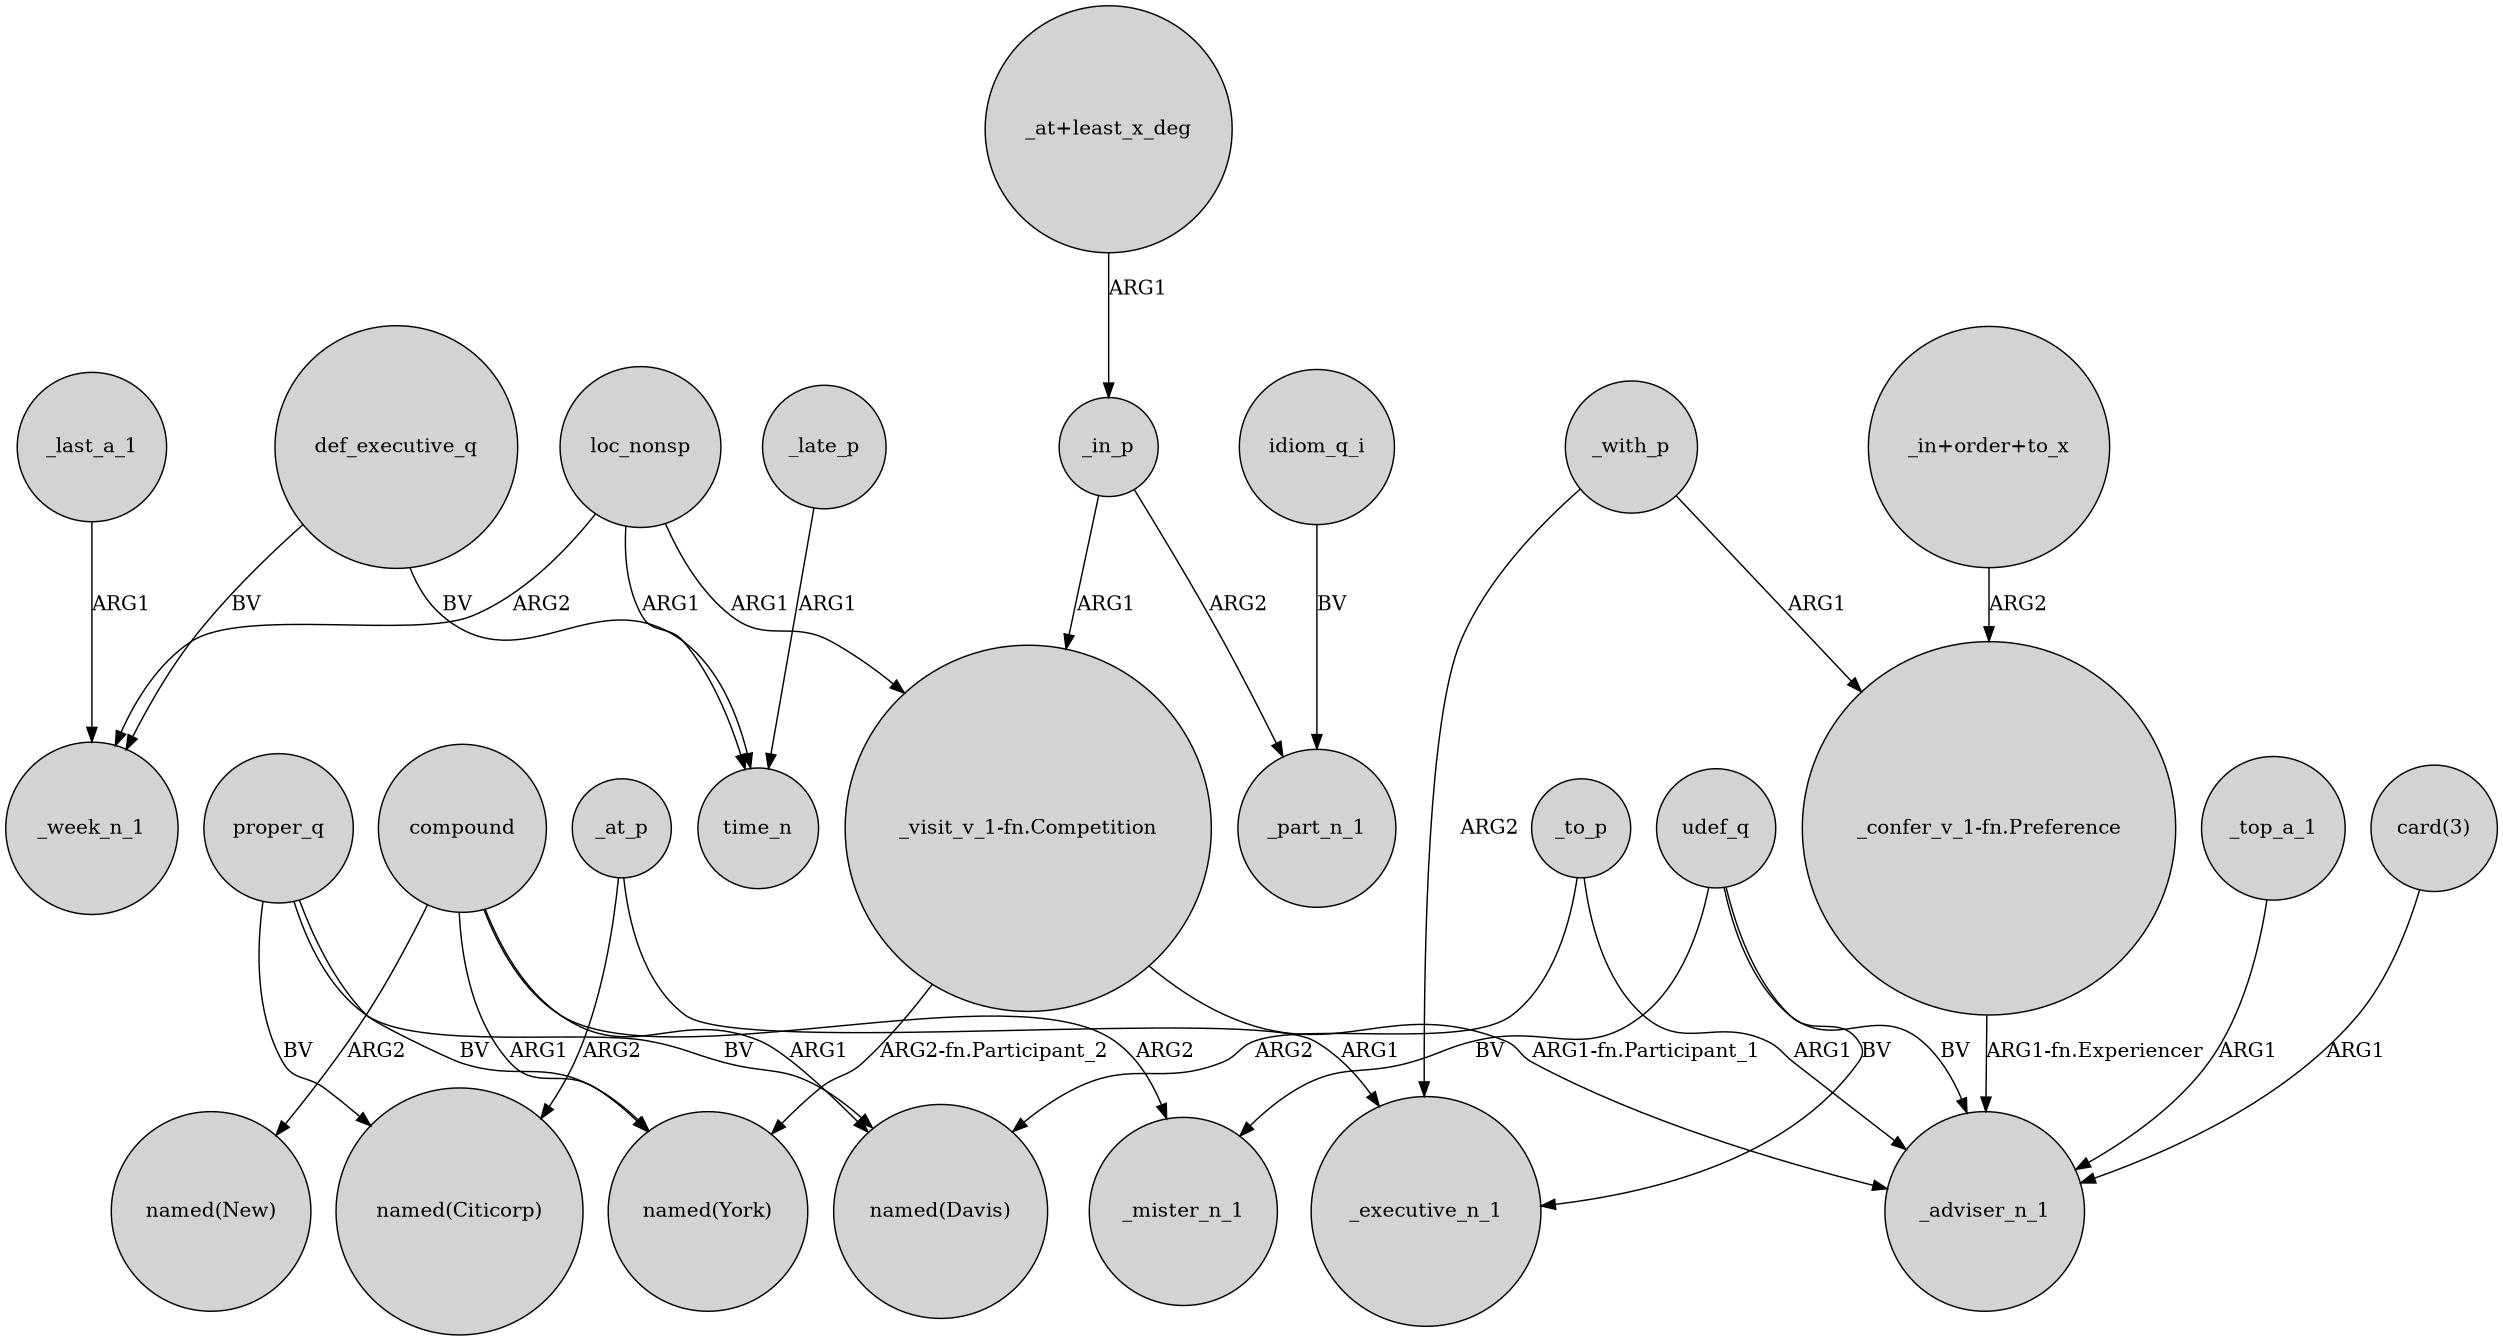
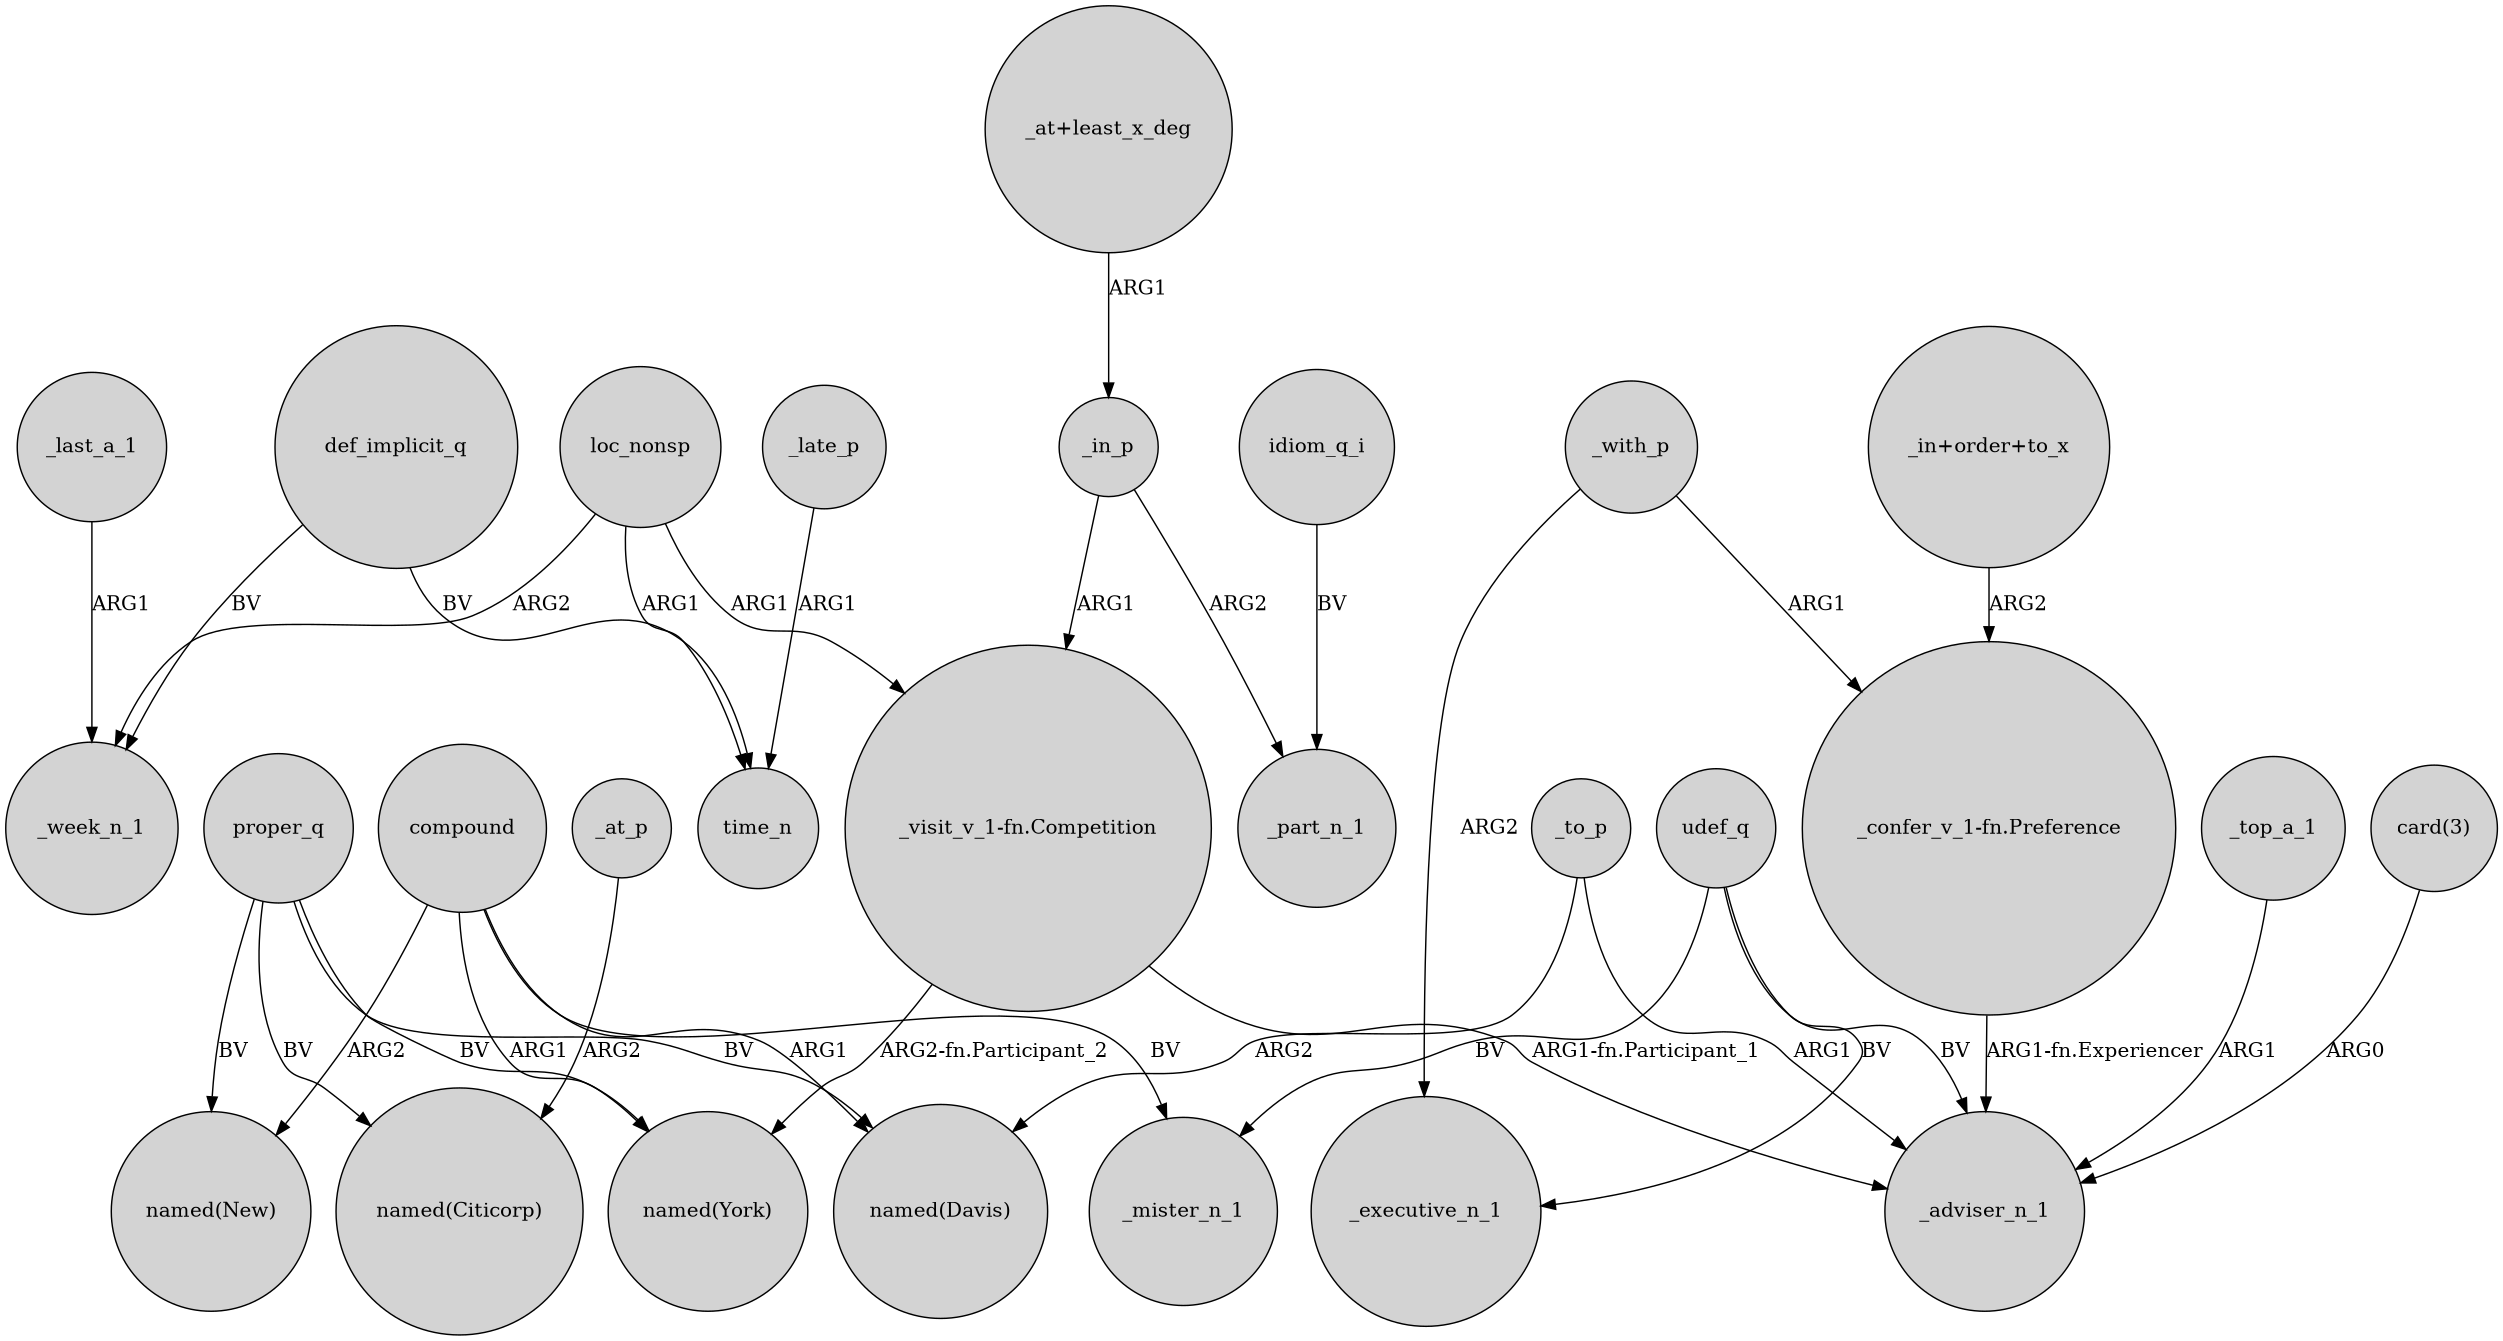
(396, 447) -> (396, 447)
none -> (227, 997)
(961, 1031) -> none
(1165, 1052) -> (1165, 1052)
(2356, 1052) -> (2356, 1052)
